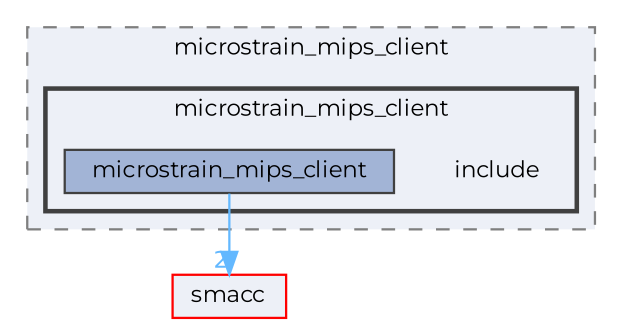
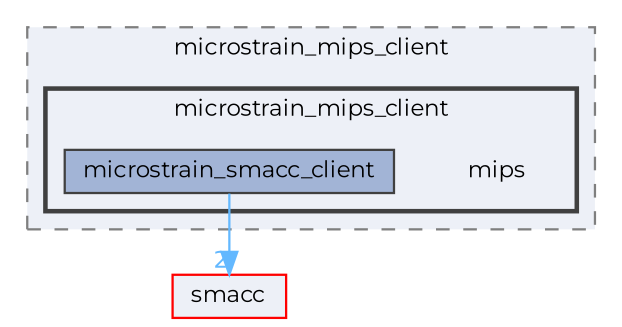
(229, 171) -> (229, 171)
(497, 171) -> (497, 171)
